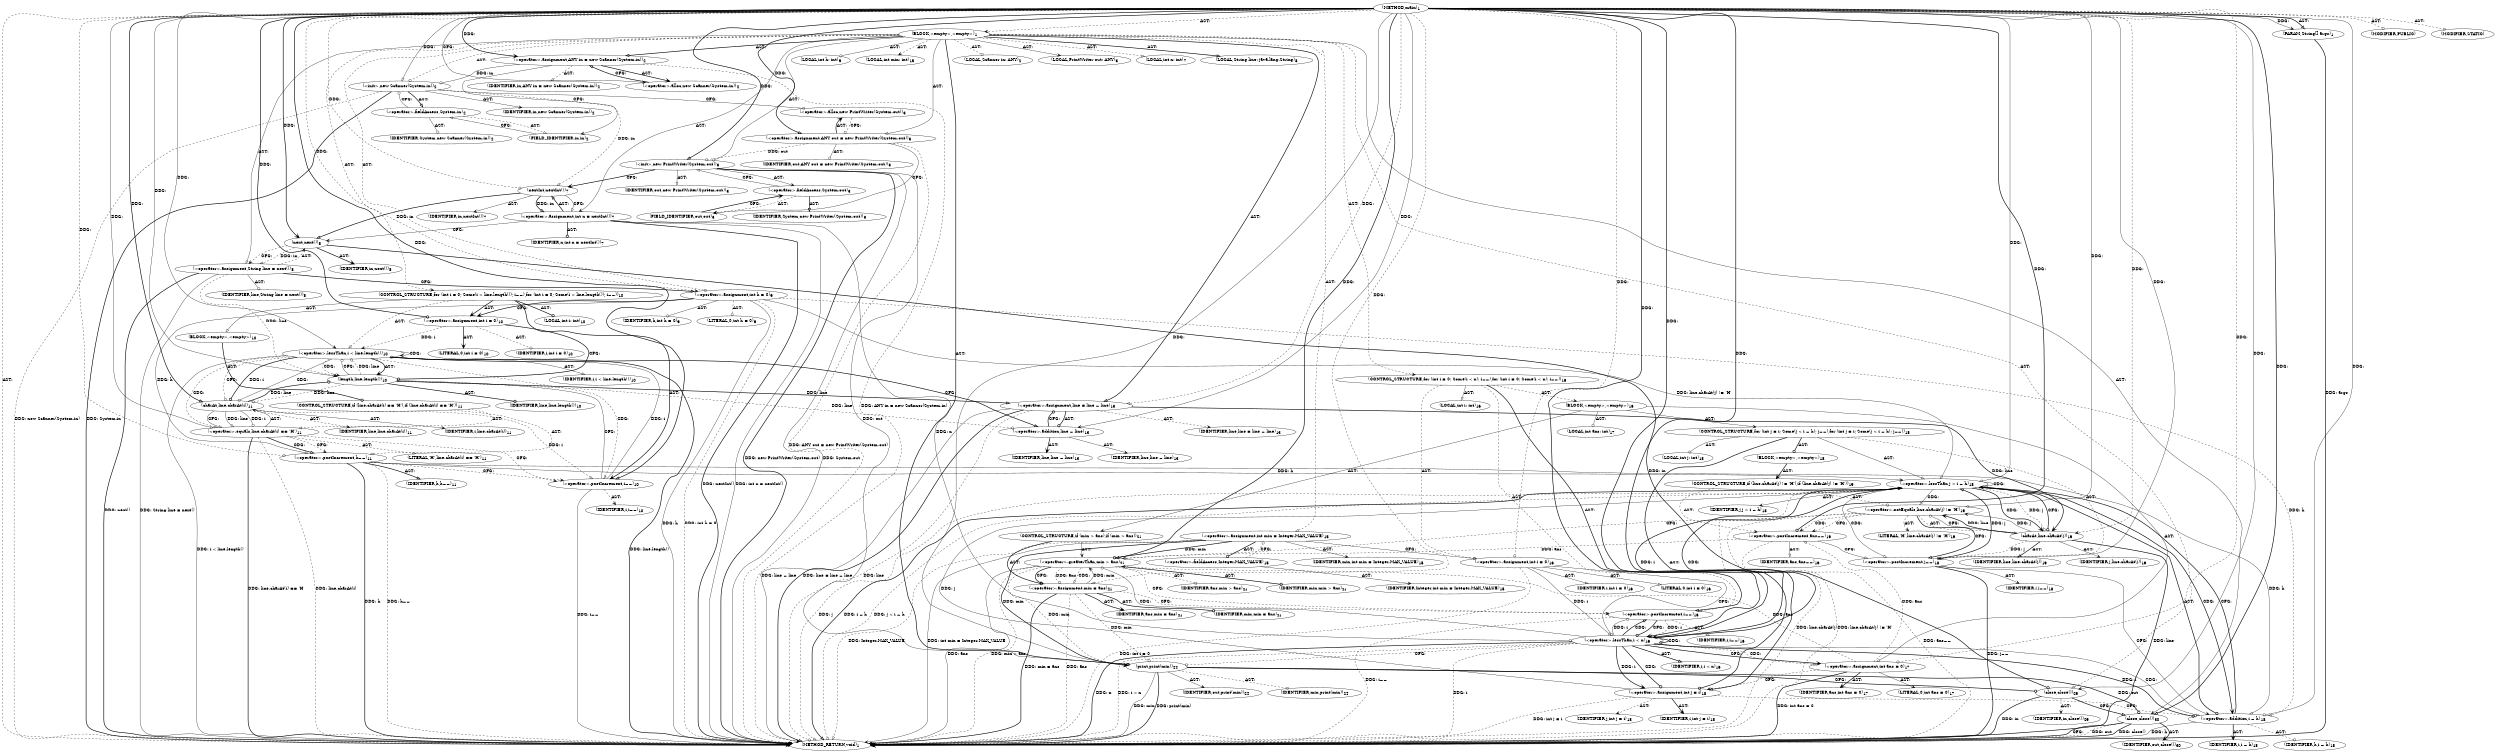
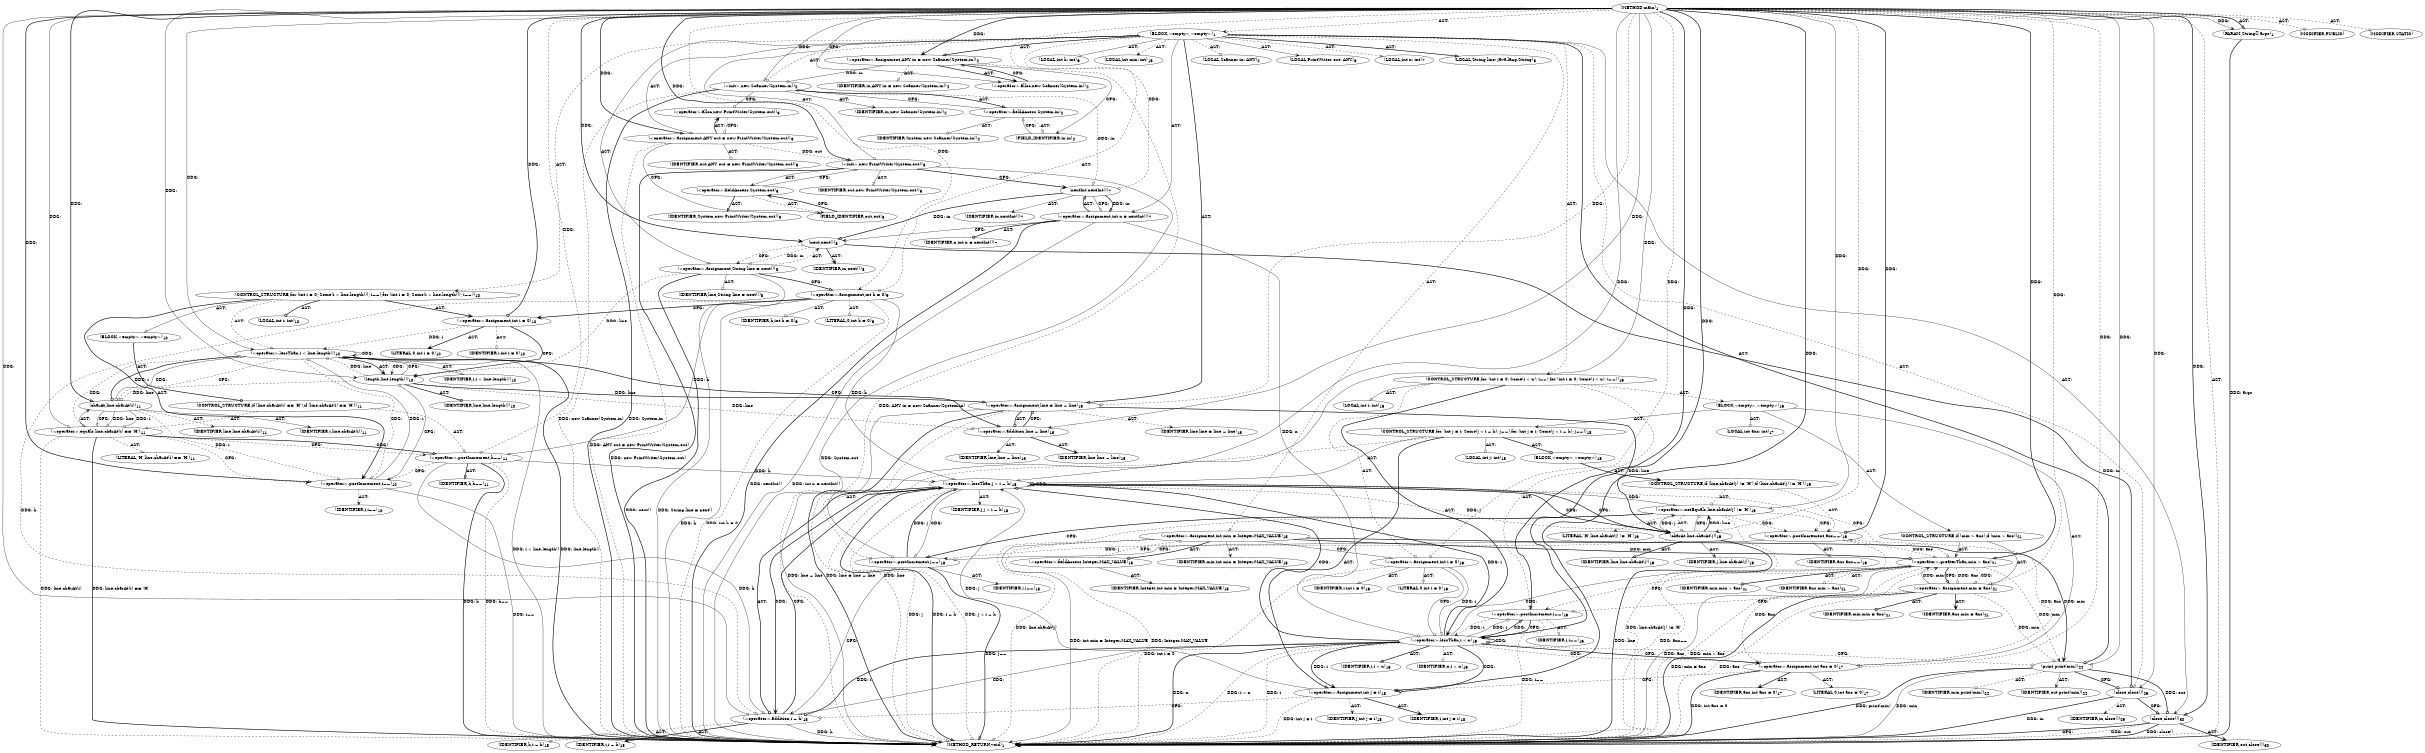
(286, 387) -> none
(1704, 393) -> (859, 393)
(883, 460) -> none
(1010, 558) -> (2017, 559)
none -> (1442, 667)
